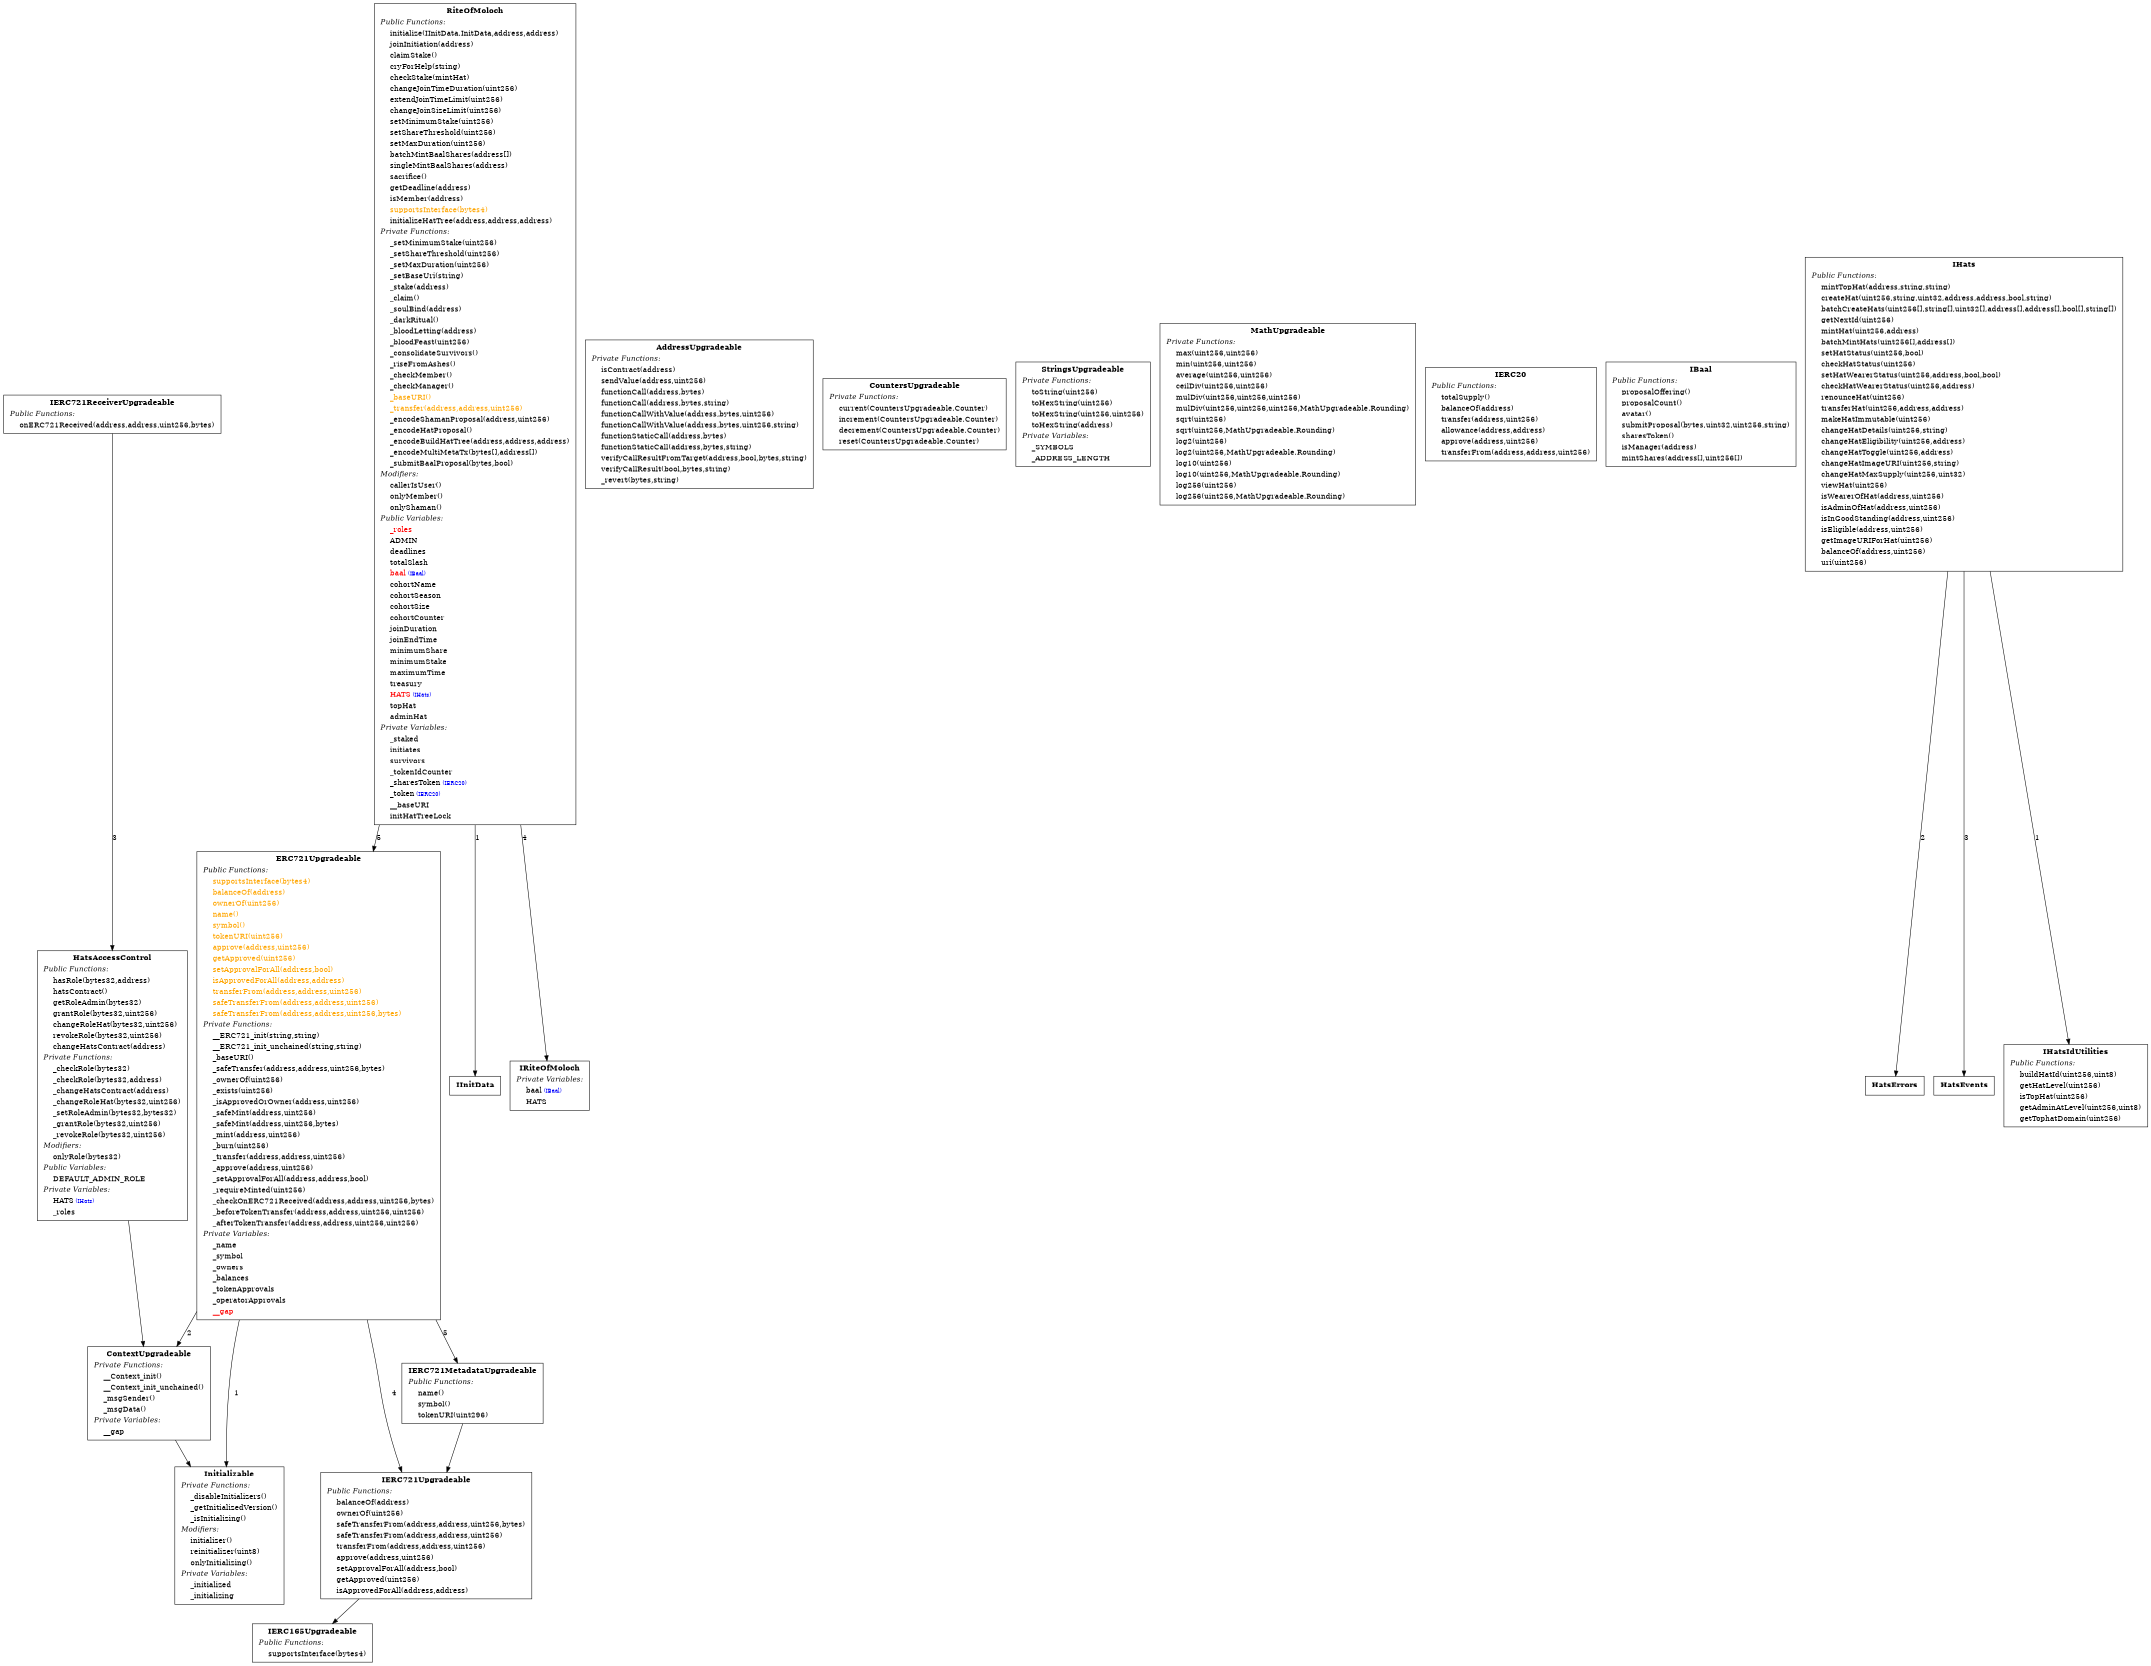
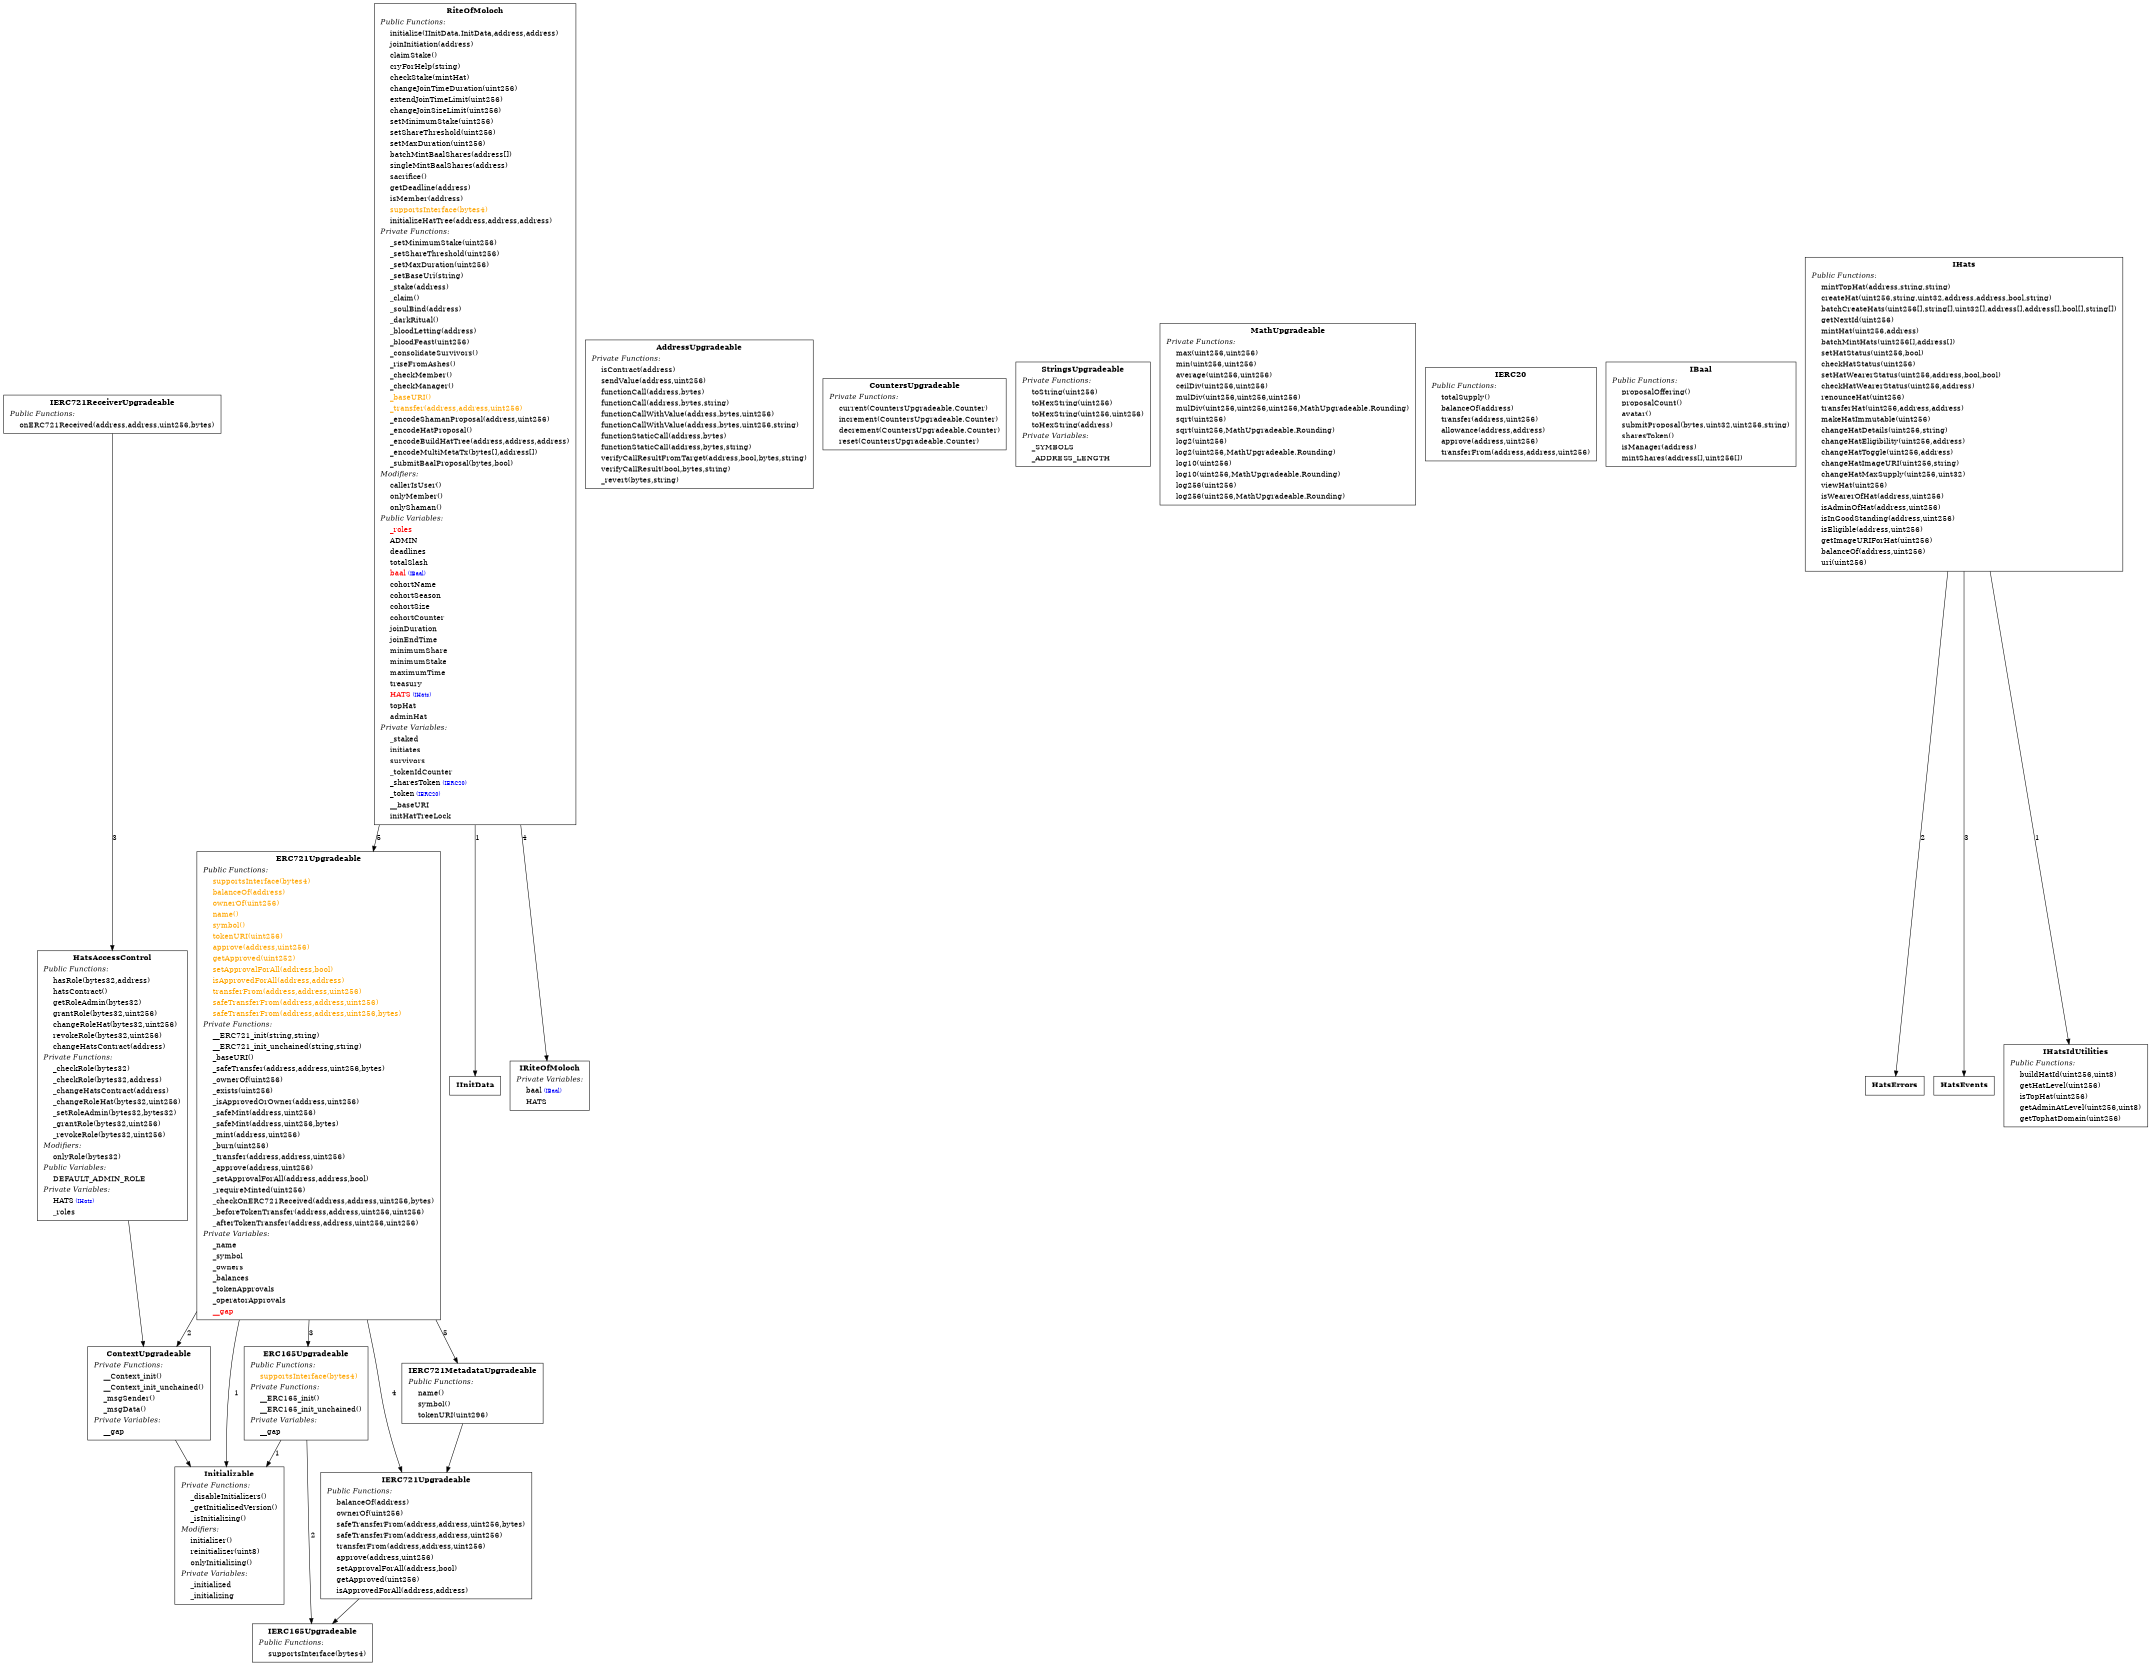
(249, 959) -> (249, 959)
none -> (306, 1393)
